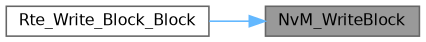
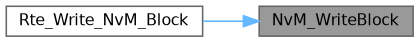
(108, 21) -> (104, 21)
